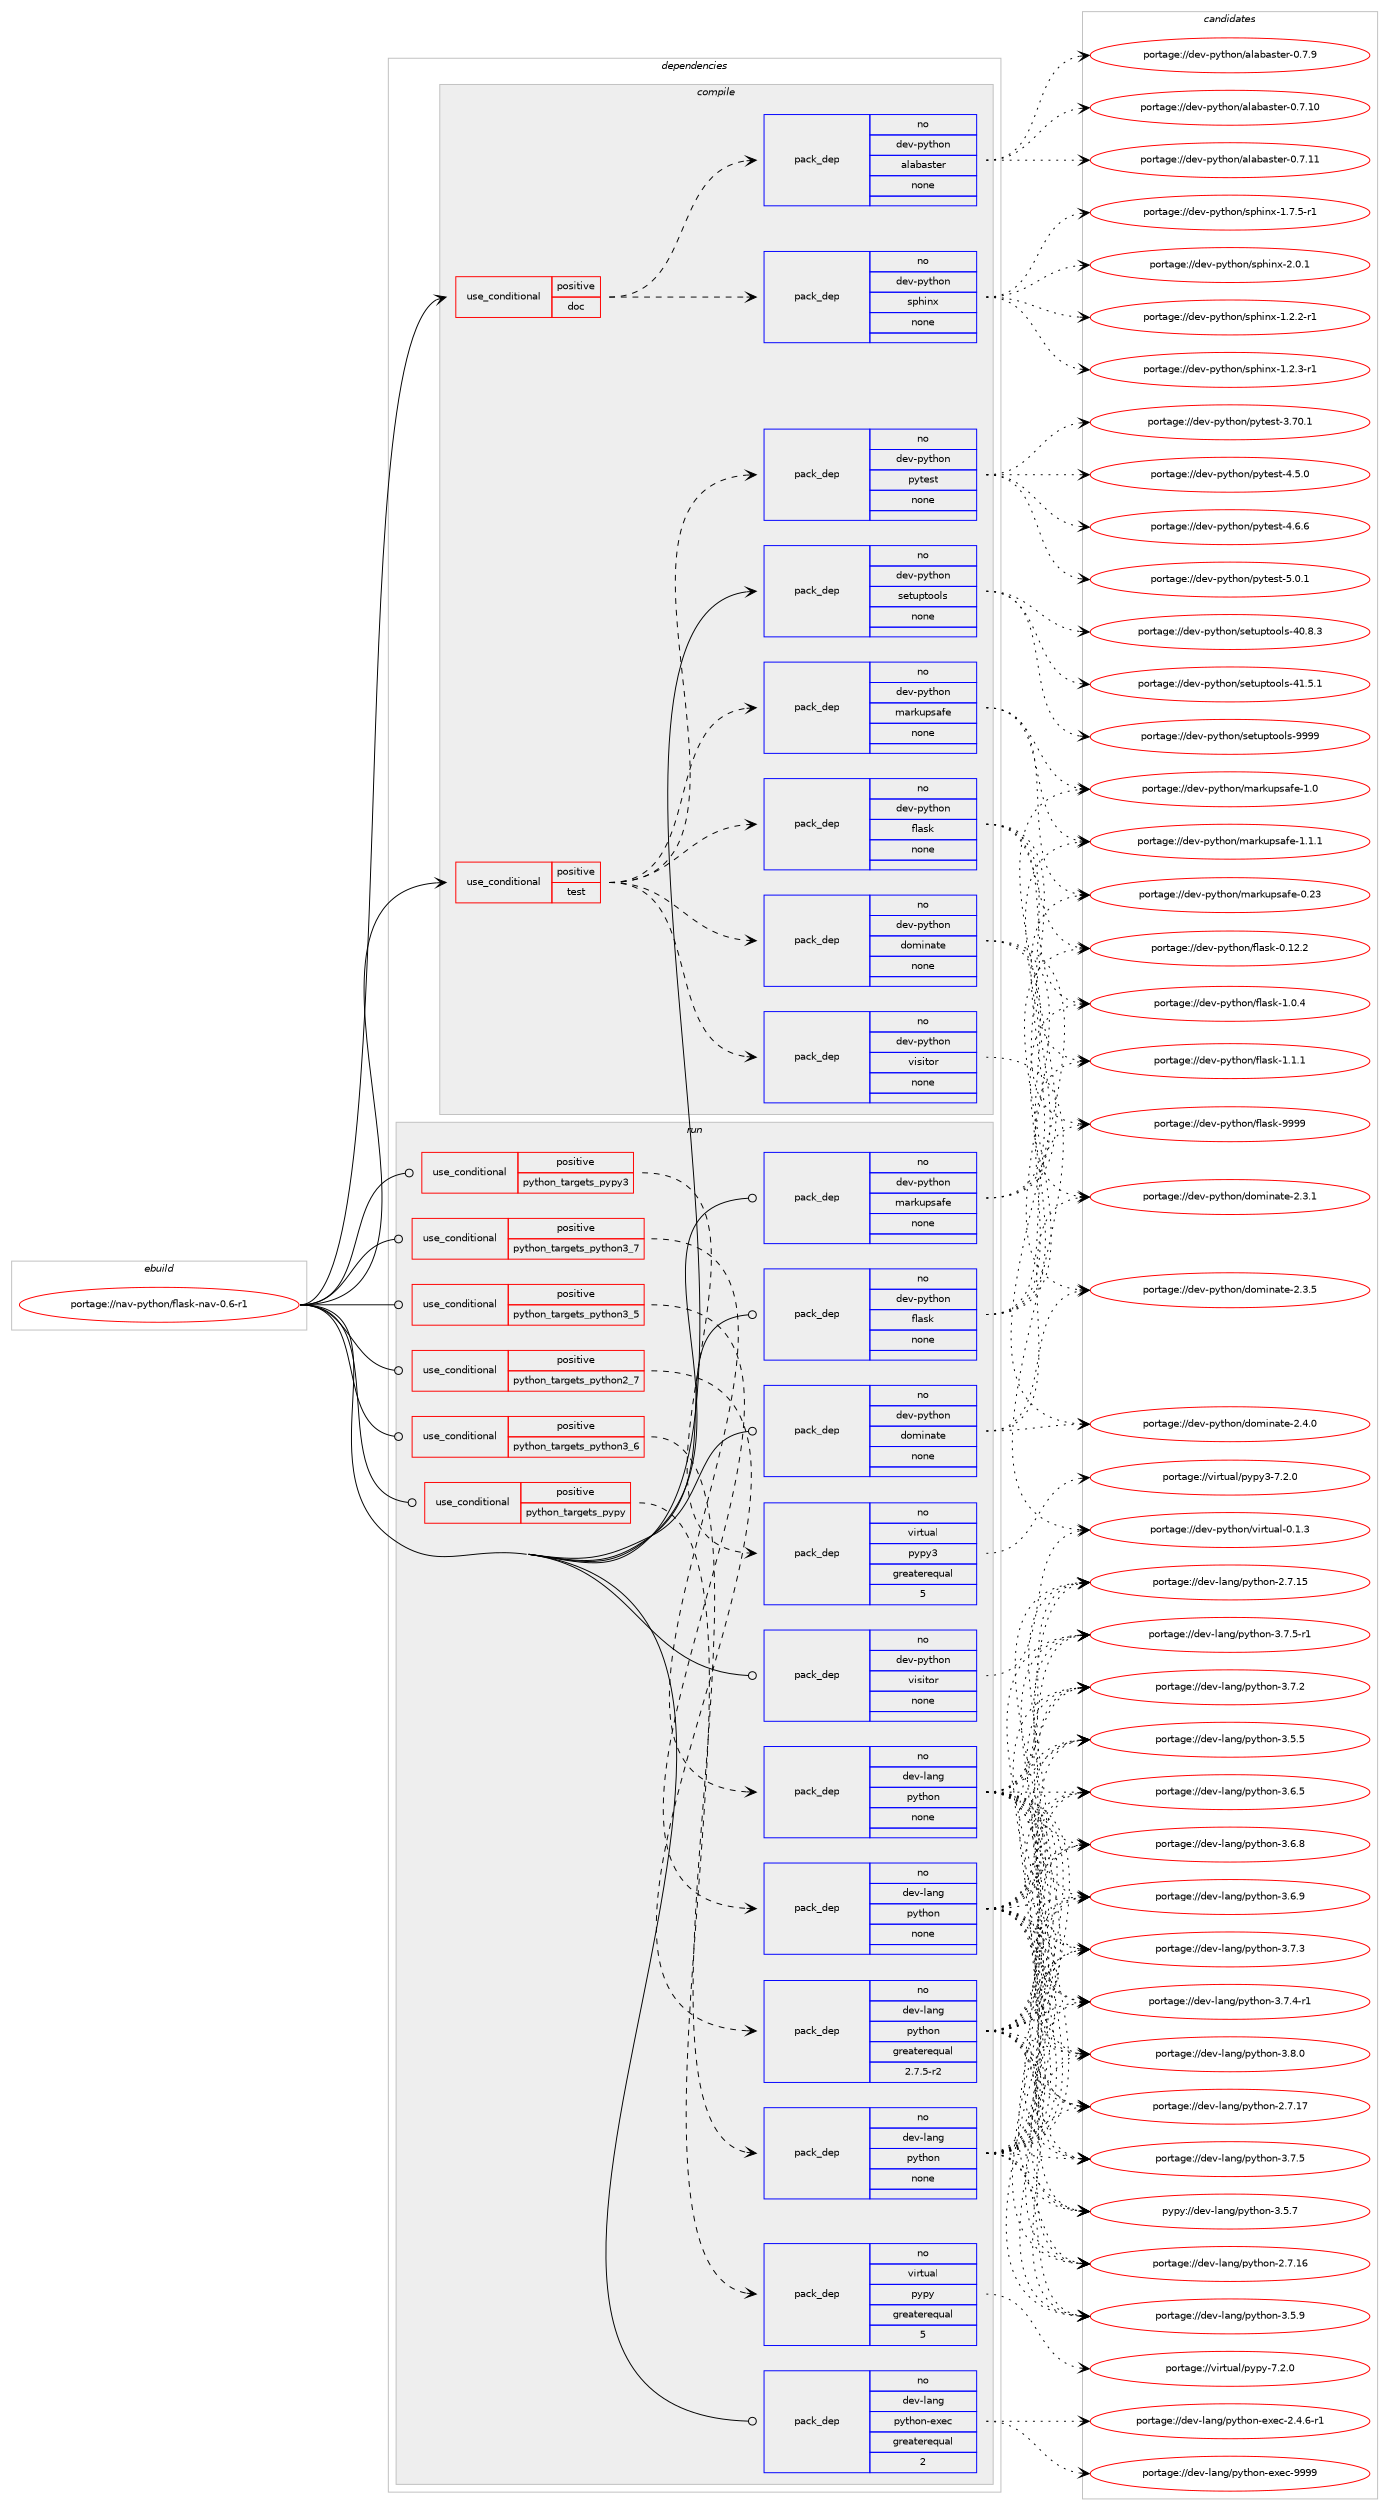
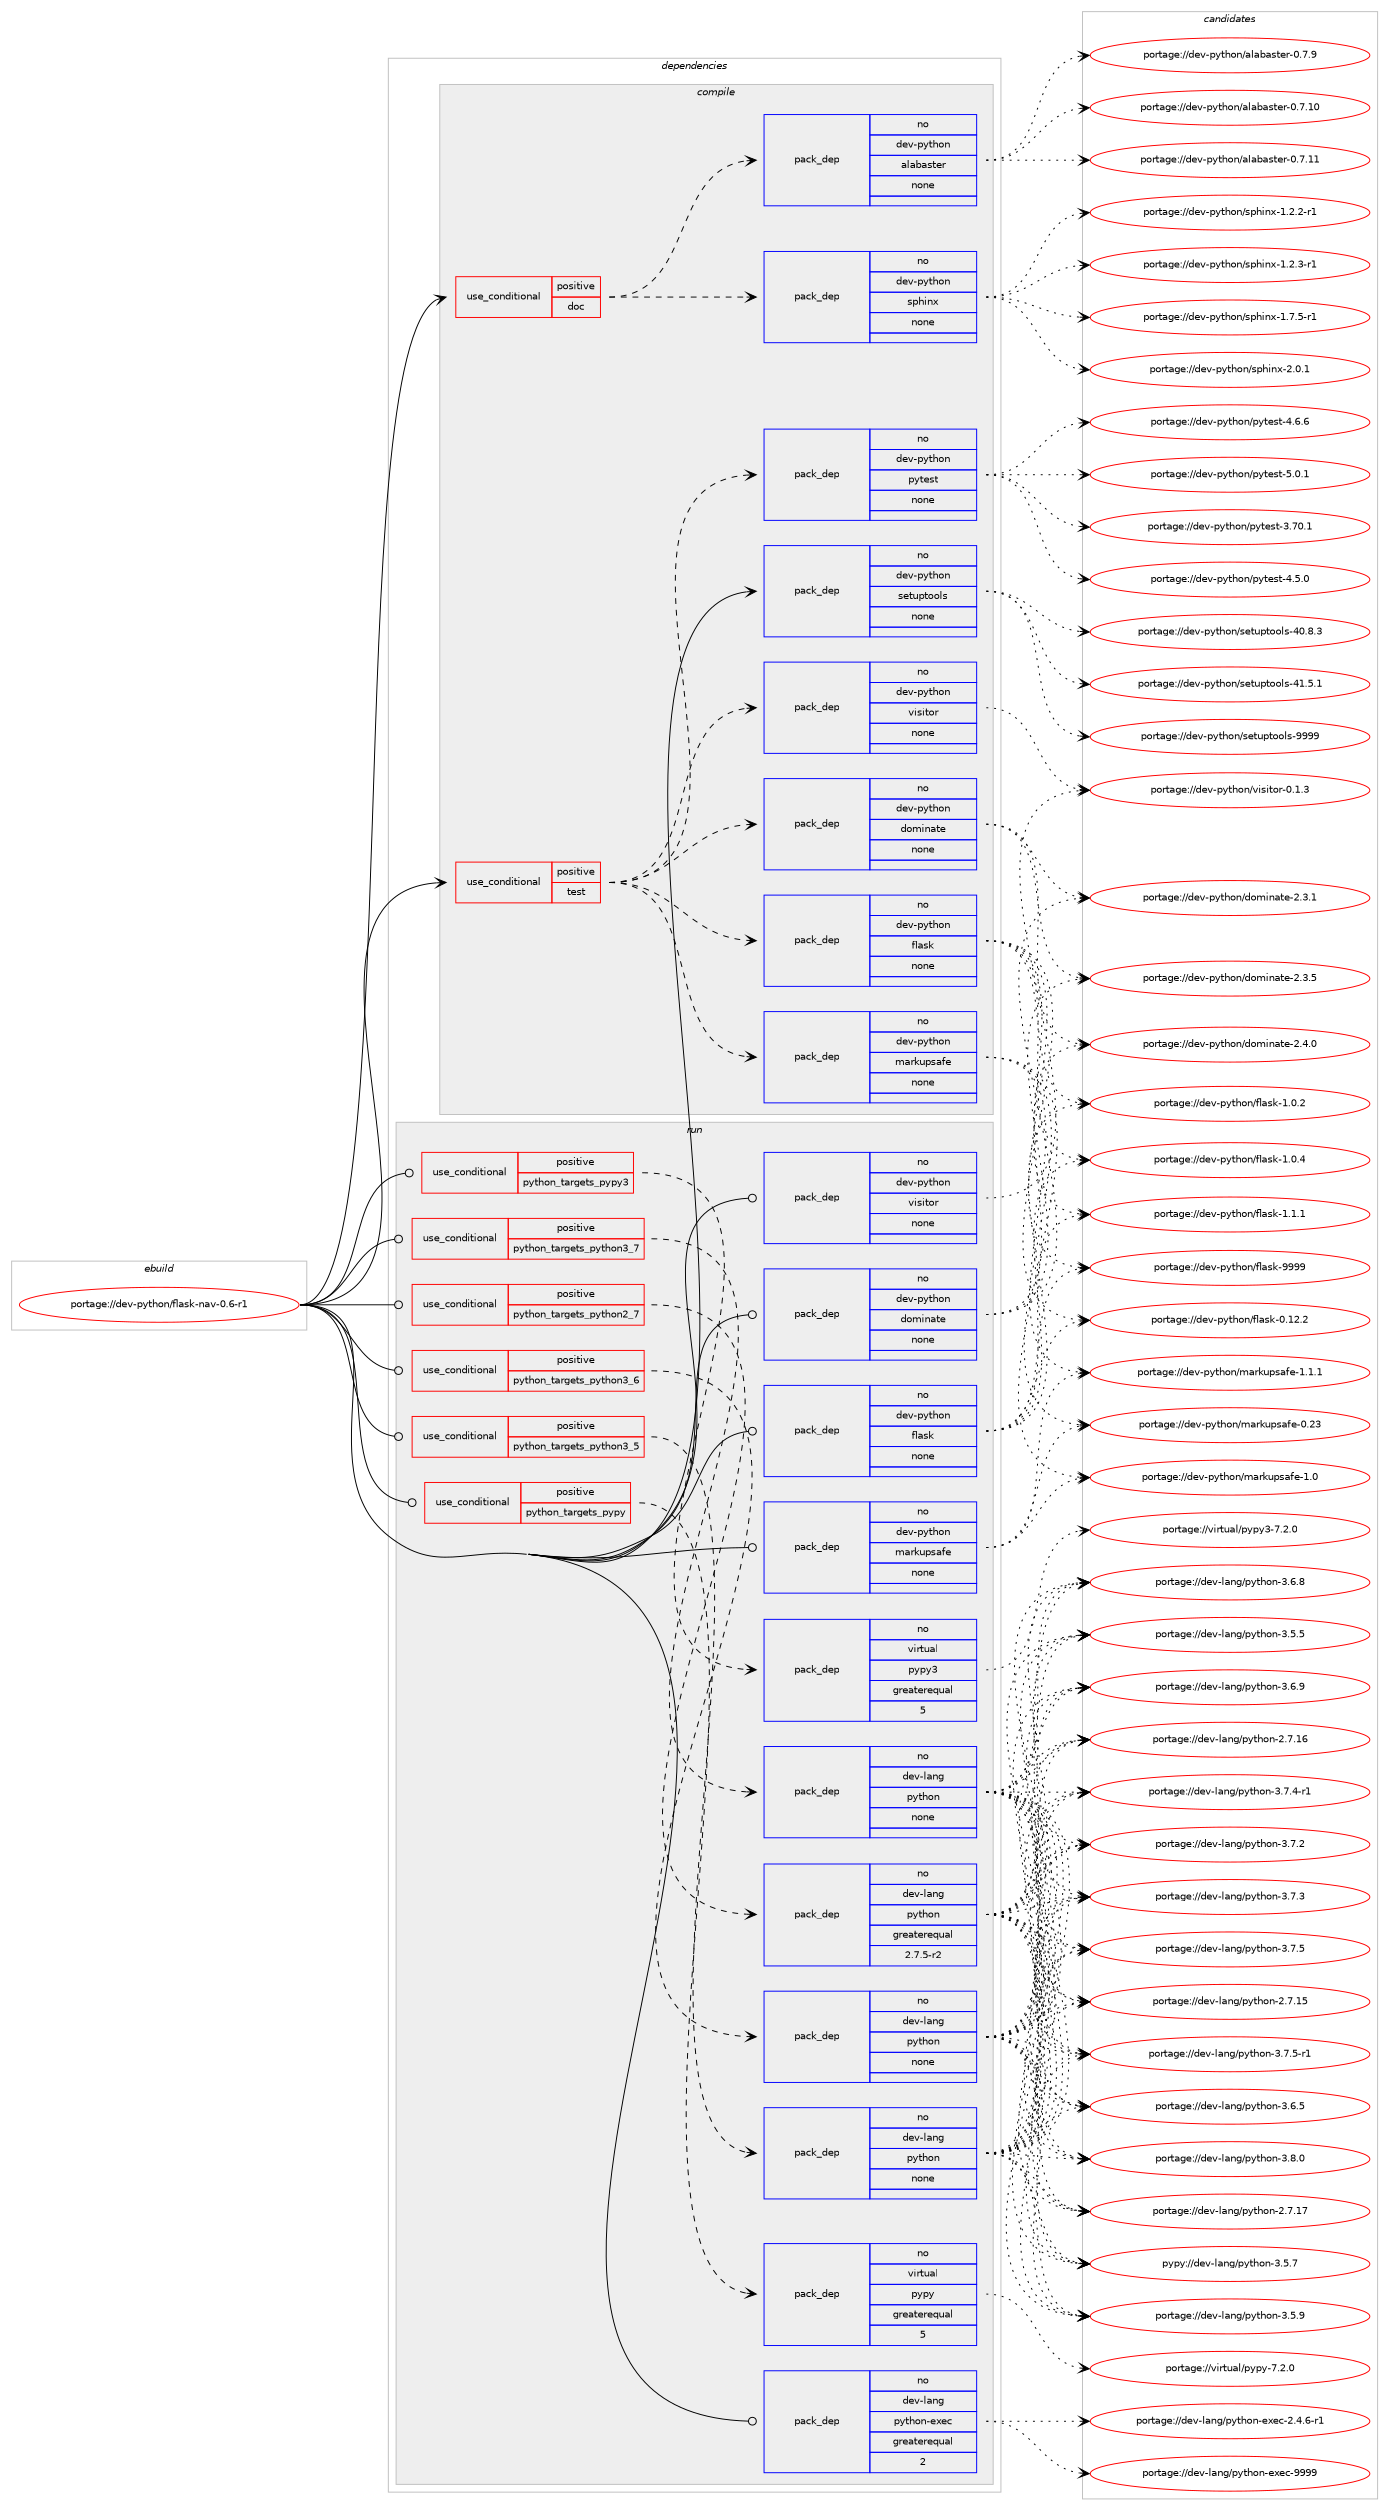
none -> (1230, 1104)
(159, 1305) -> (159, 1305)
(1230, 1530) -> (1230, 790)
